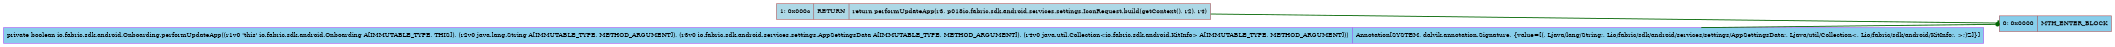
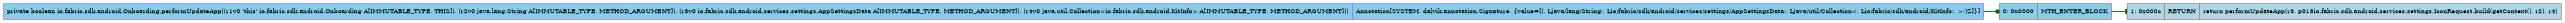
(1604, 19) -> (2118, 12)
